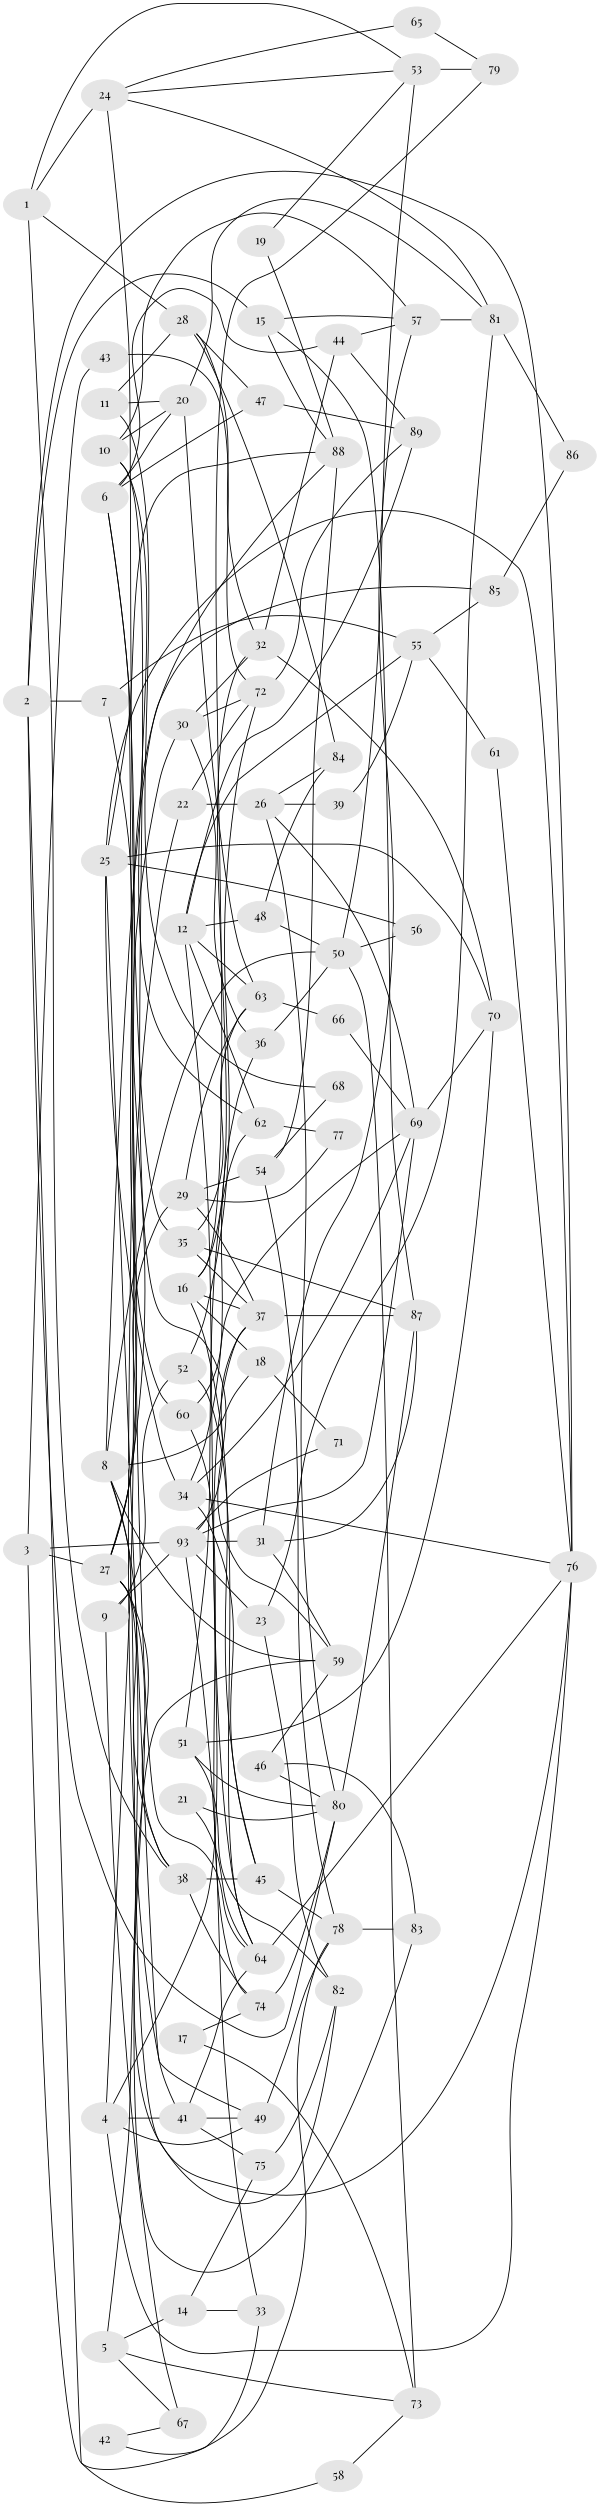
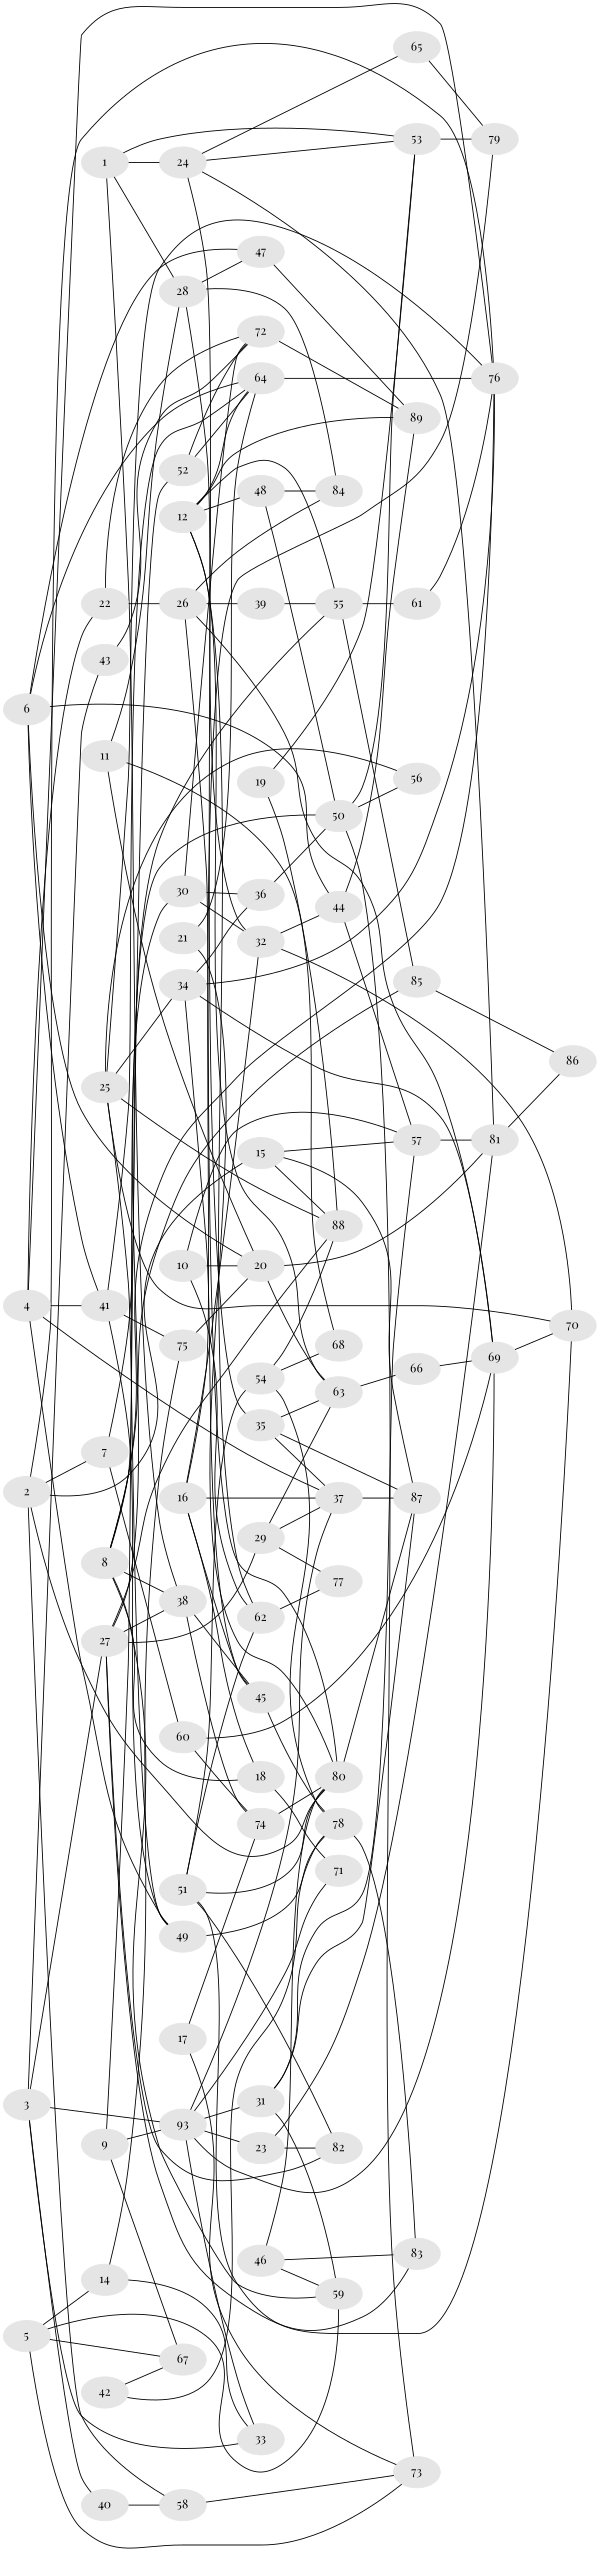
(222, 1183) -> (211, 1655)
(152, 1280) -> none
(312, 2083) -> (227, 1300)
none -> (105, 2505)
